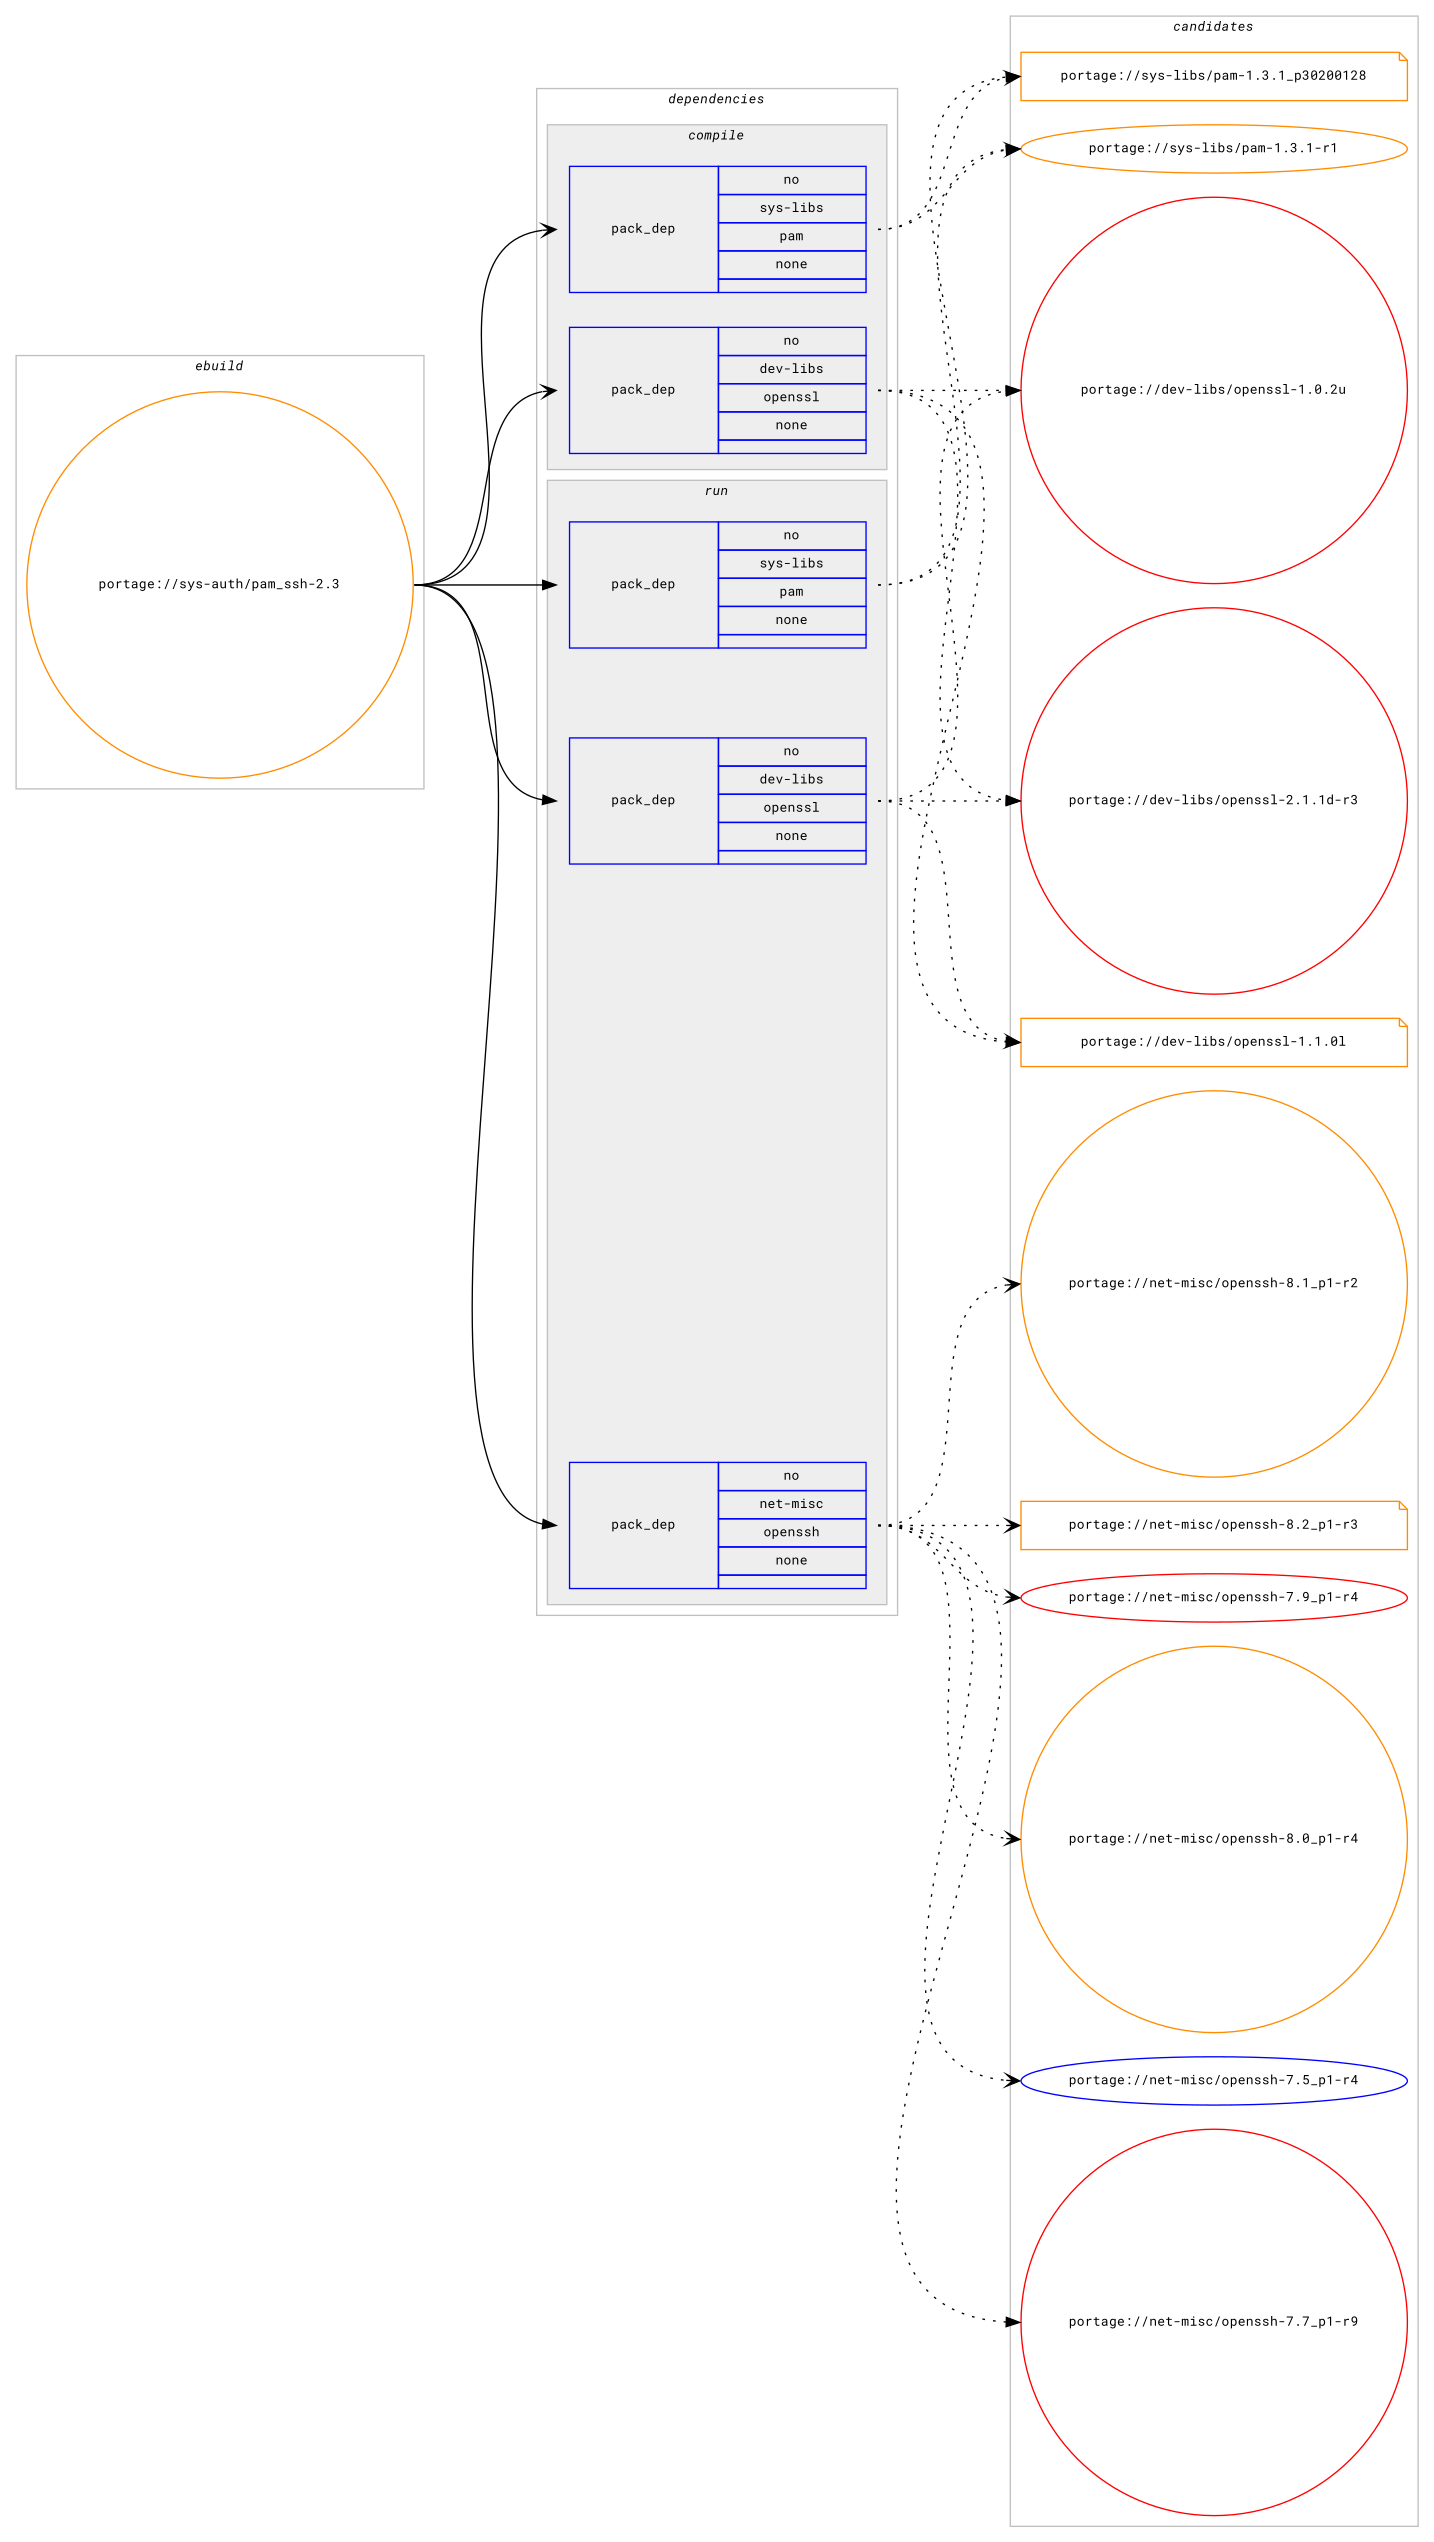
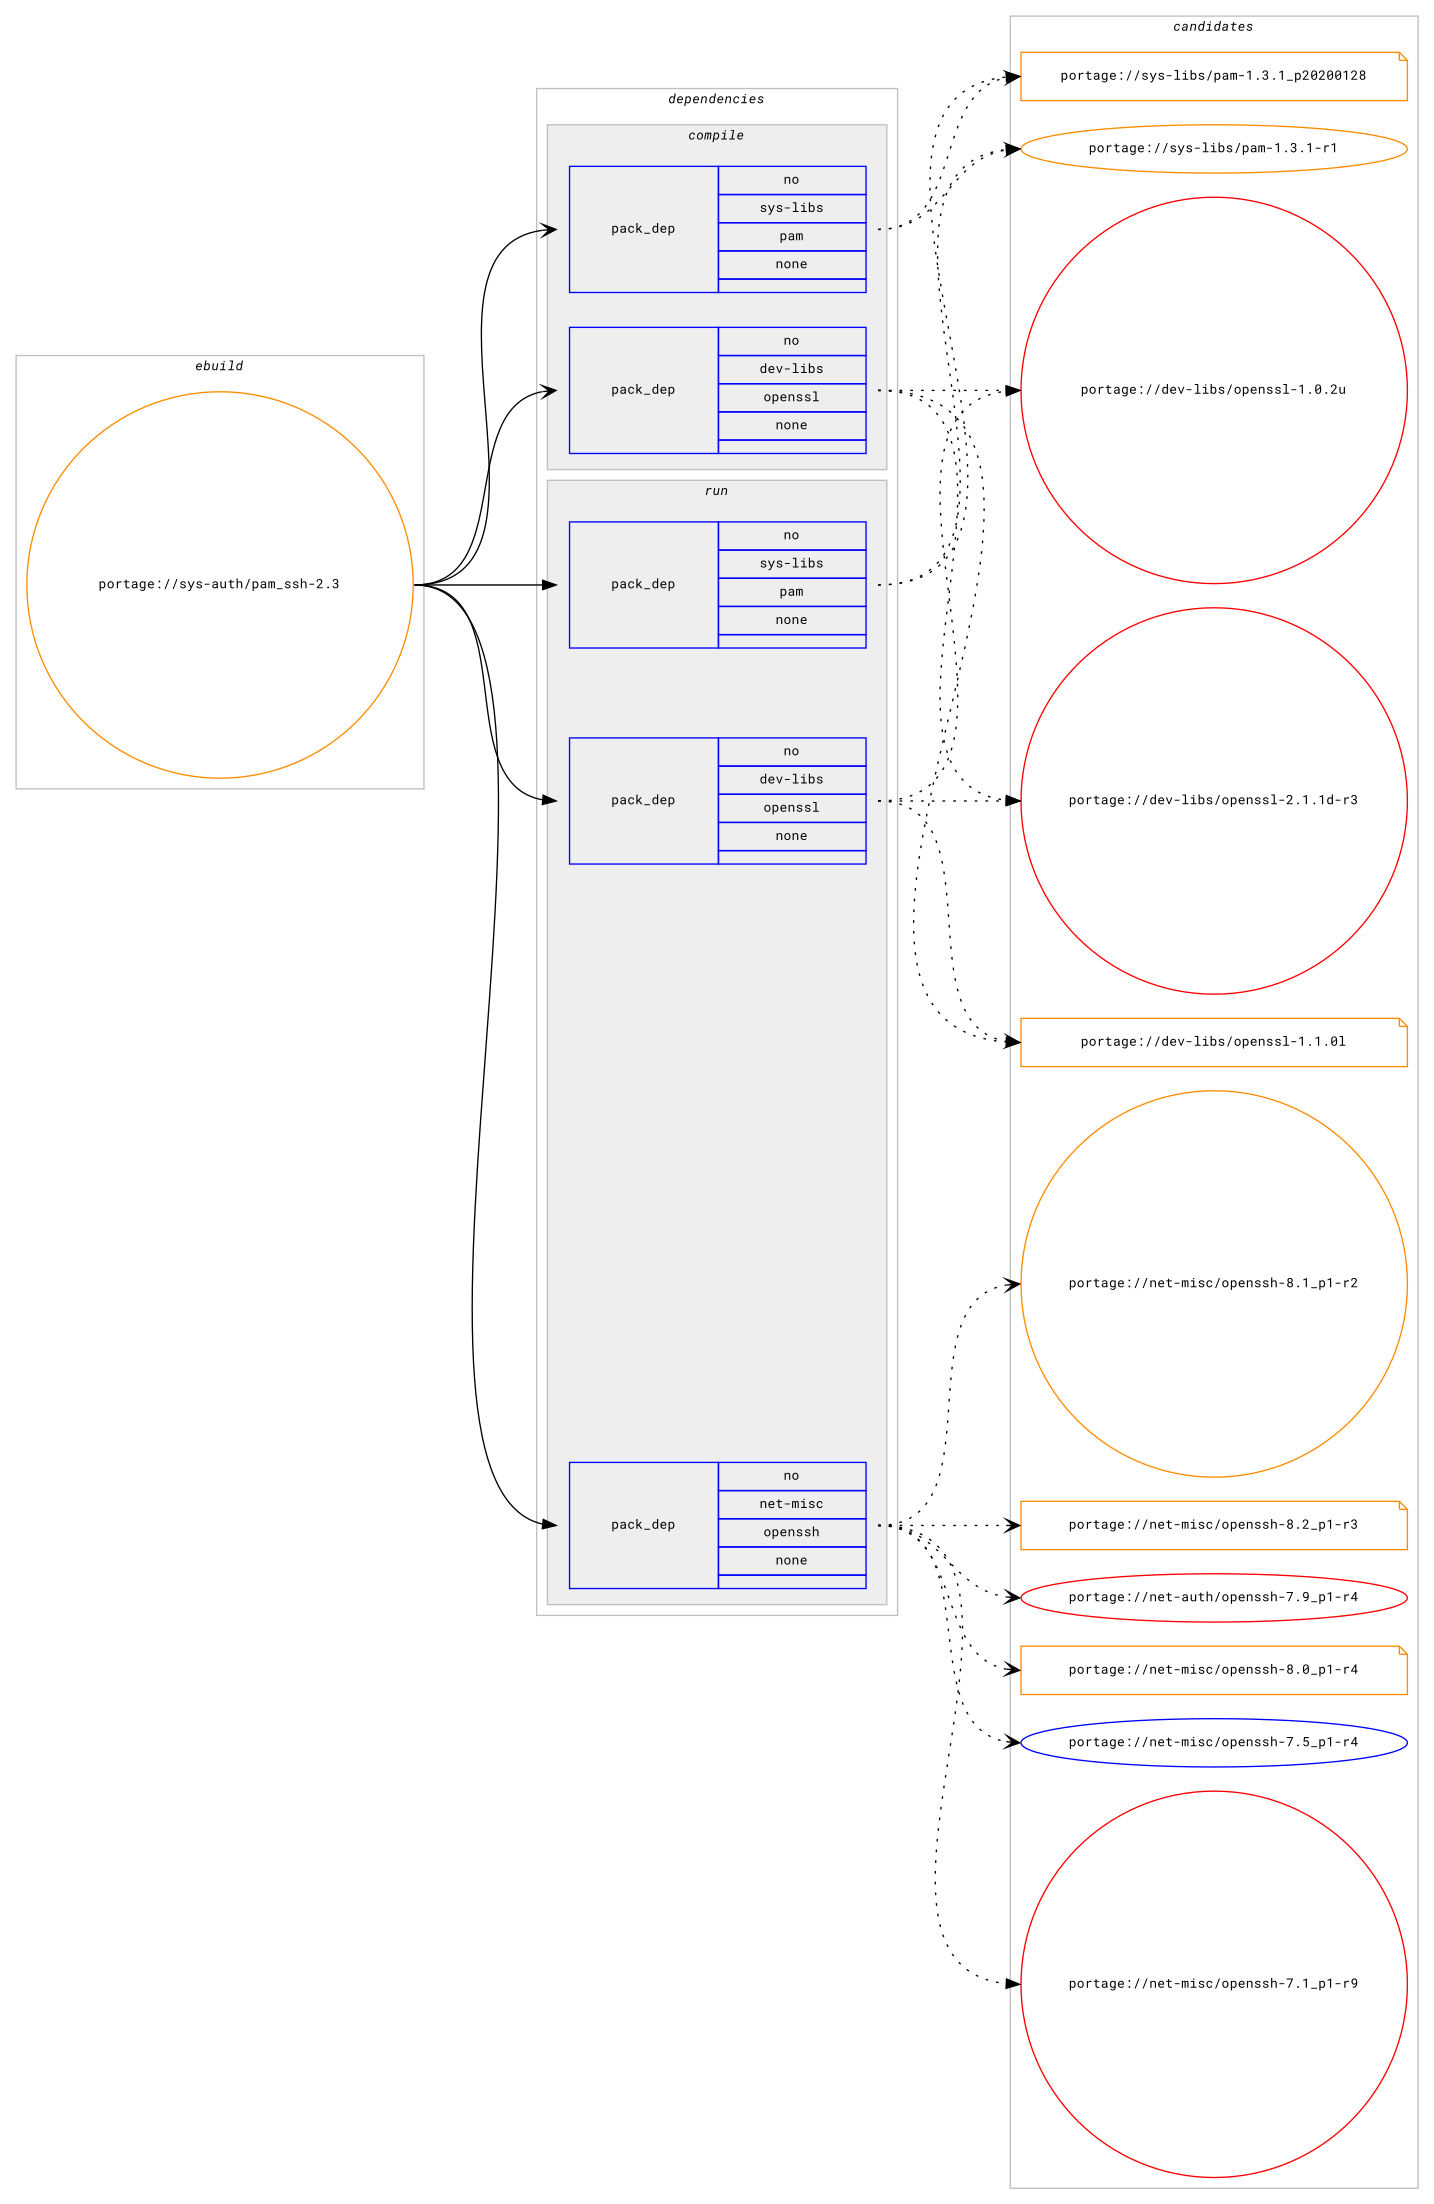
(1214, 76) -> (1214, 76)
(1214, 1598) -> (1214, 1598)
(1214, 1839) -> (1214, 1670)
(1214, 2322) -> (1214, 1984)
